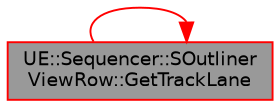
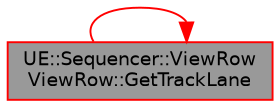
(140, 71) -> (140, 71)
